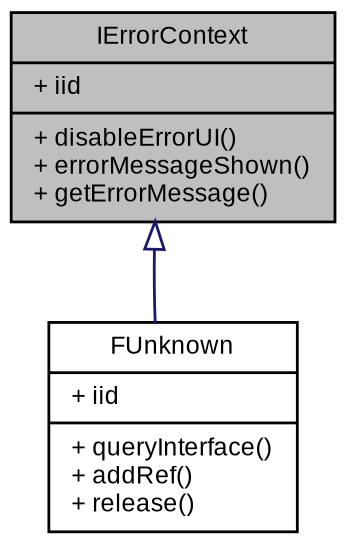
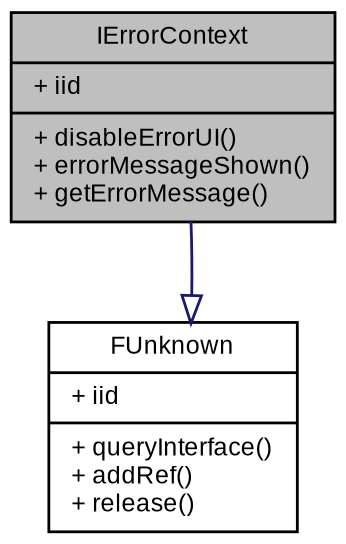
(154, 287) -> (192, 258)
